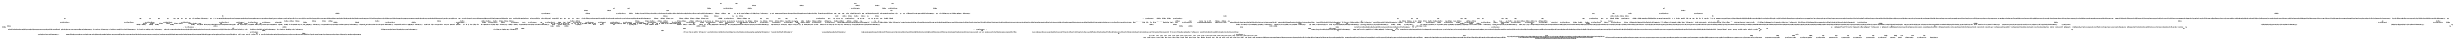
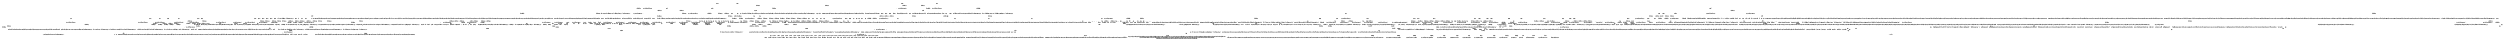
(1150, 22) -> (1458, 21)
